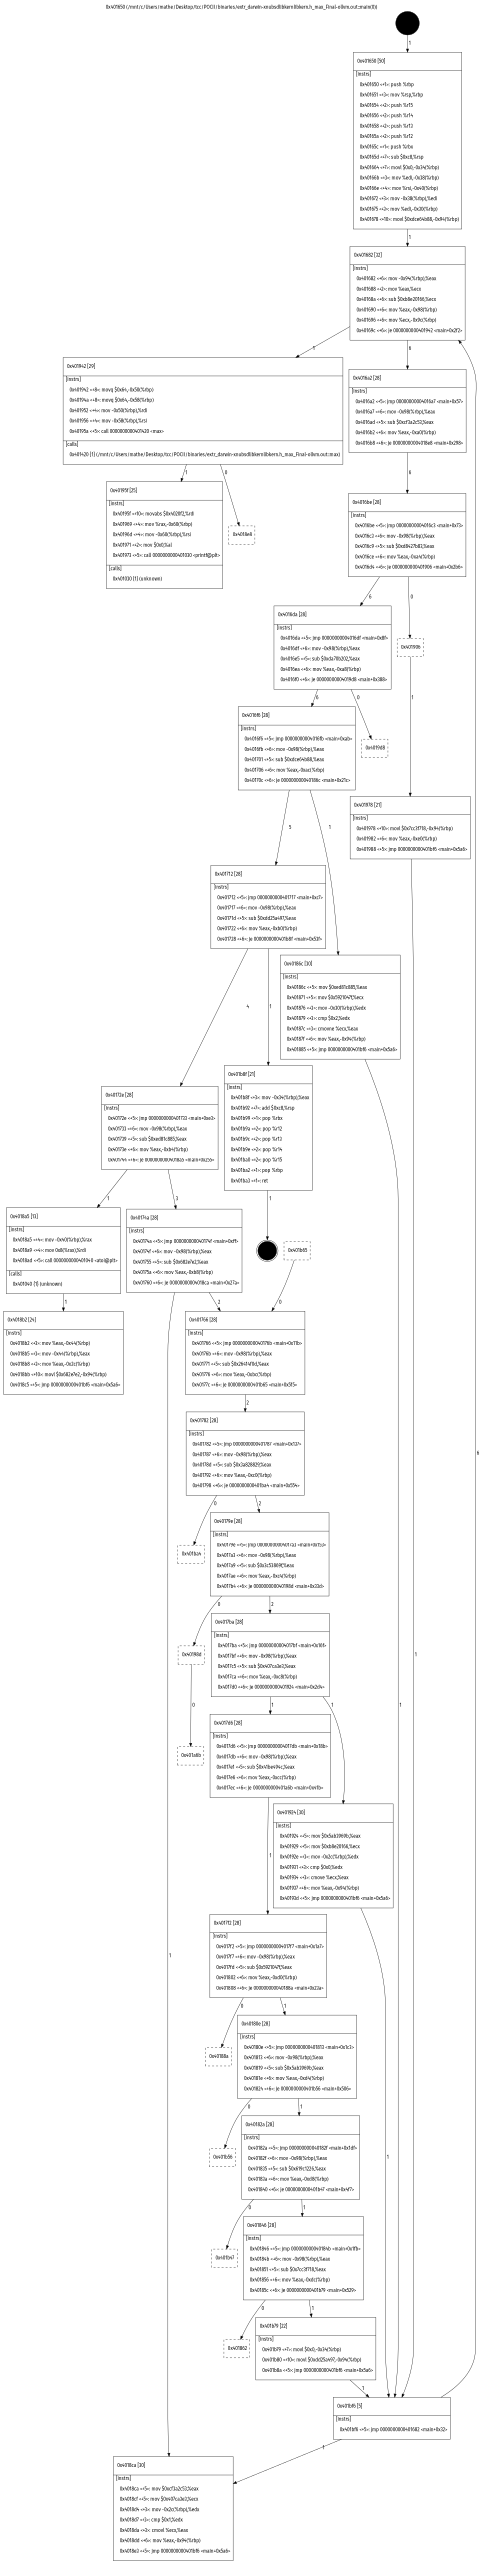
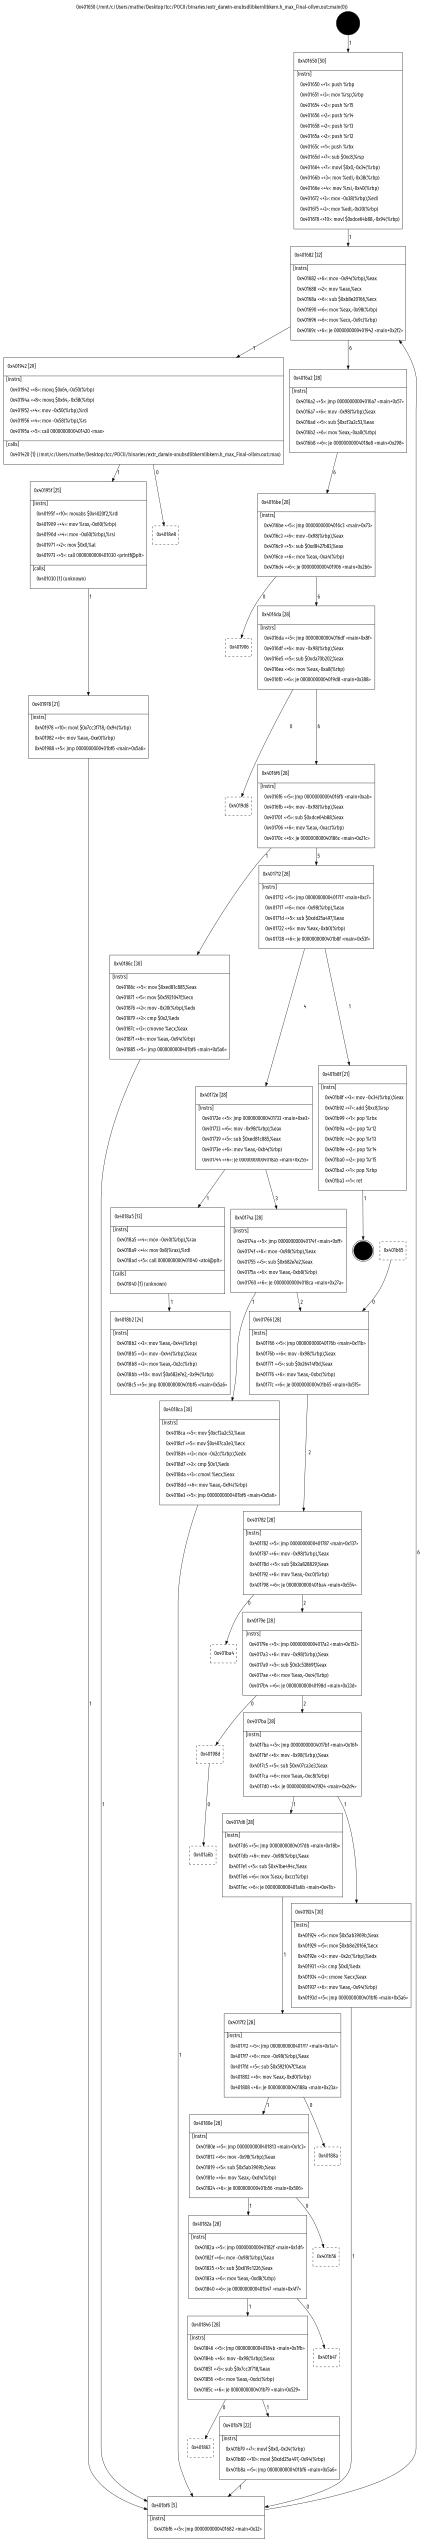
(410, 725) -> (88, 640)
(289, 2461) -> (178, 1999)
